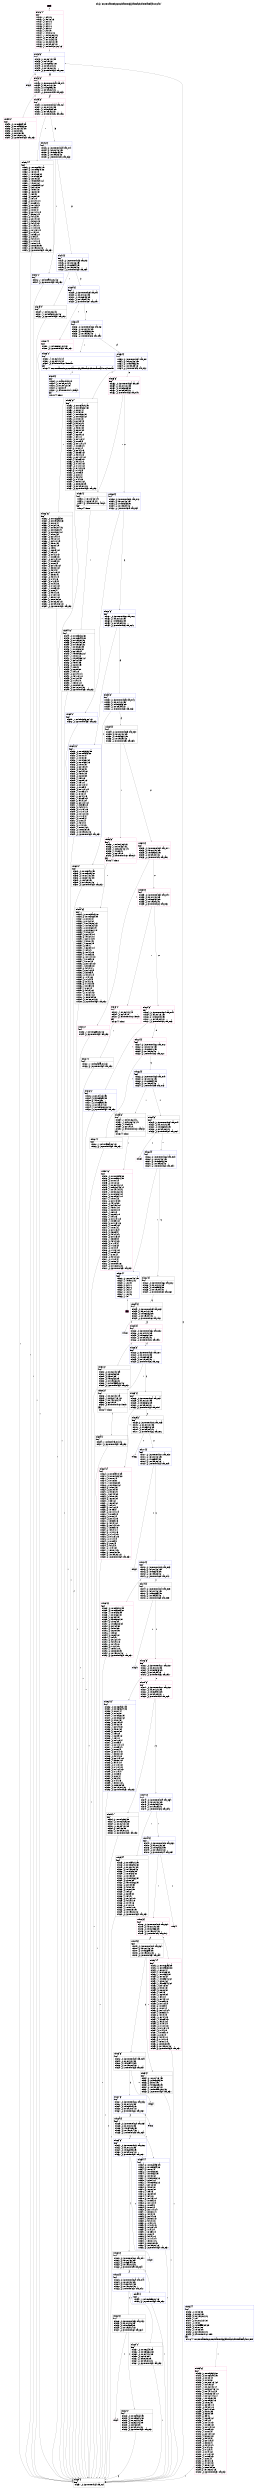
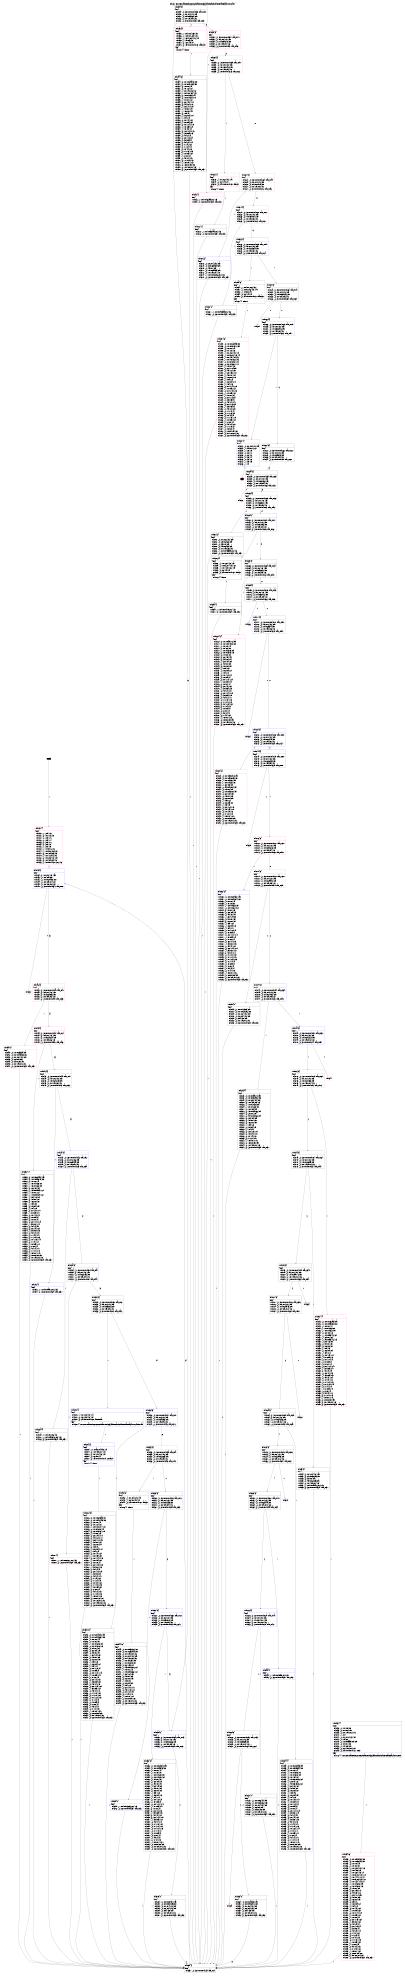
(120, 718) -> (187, 877)
